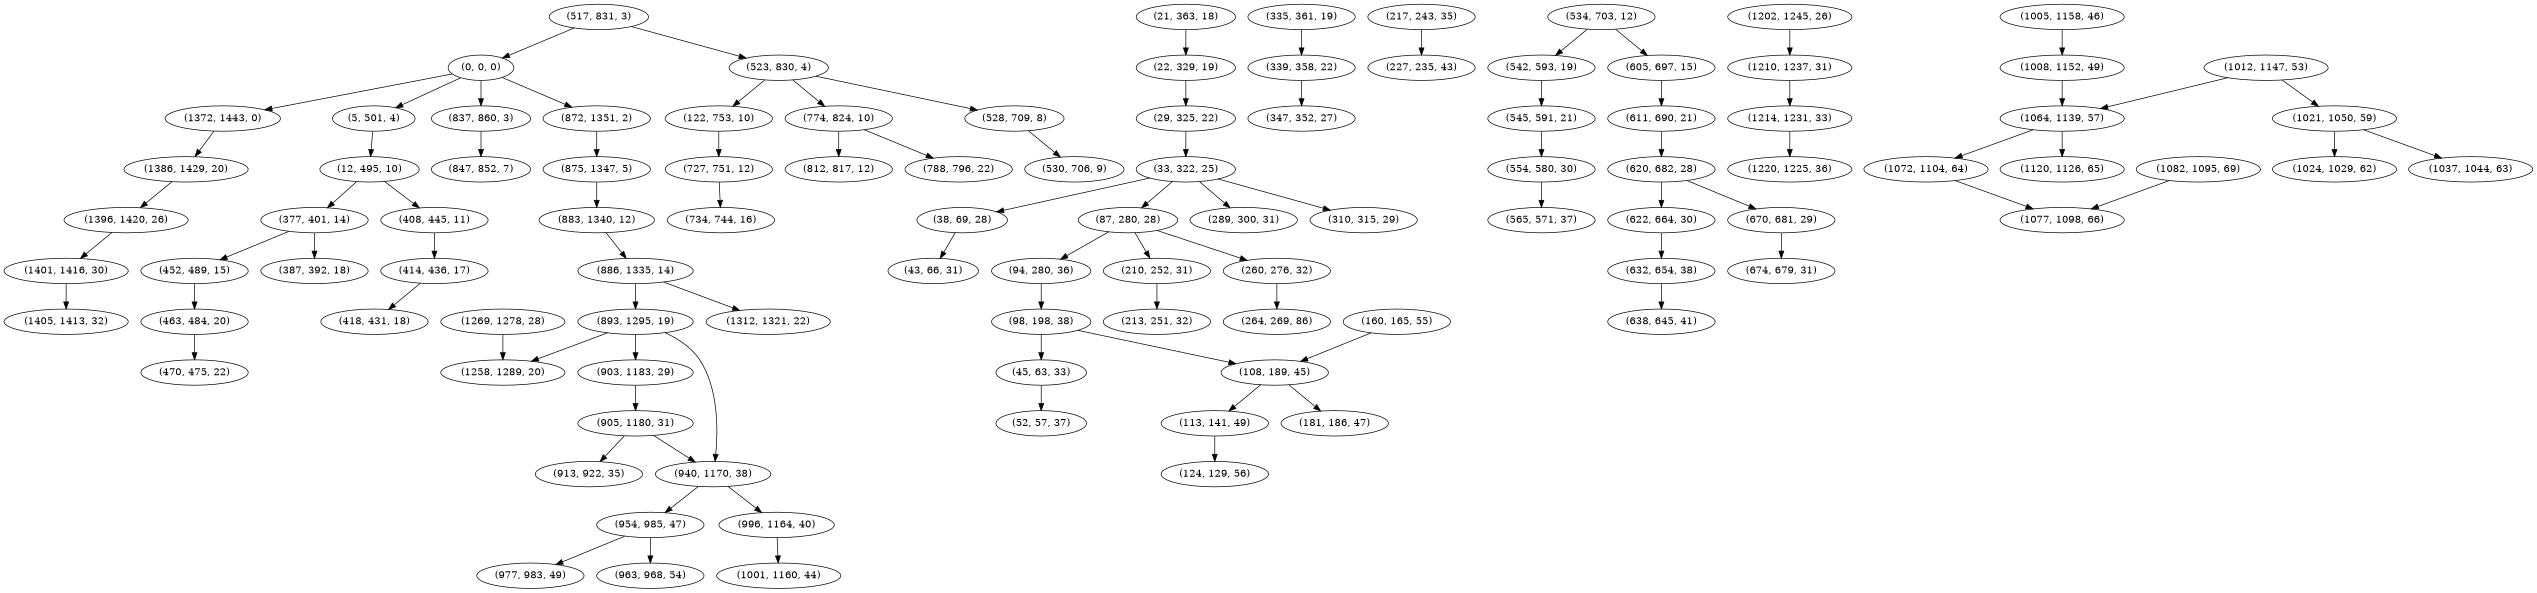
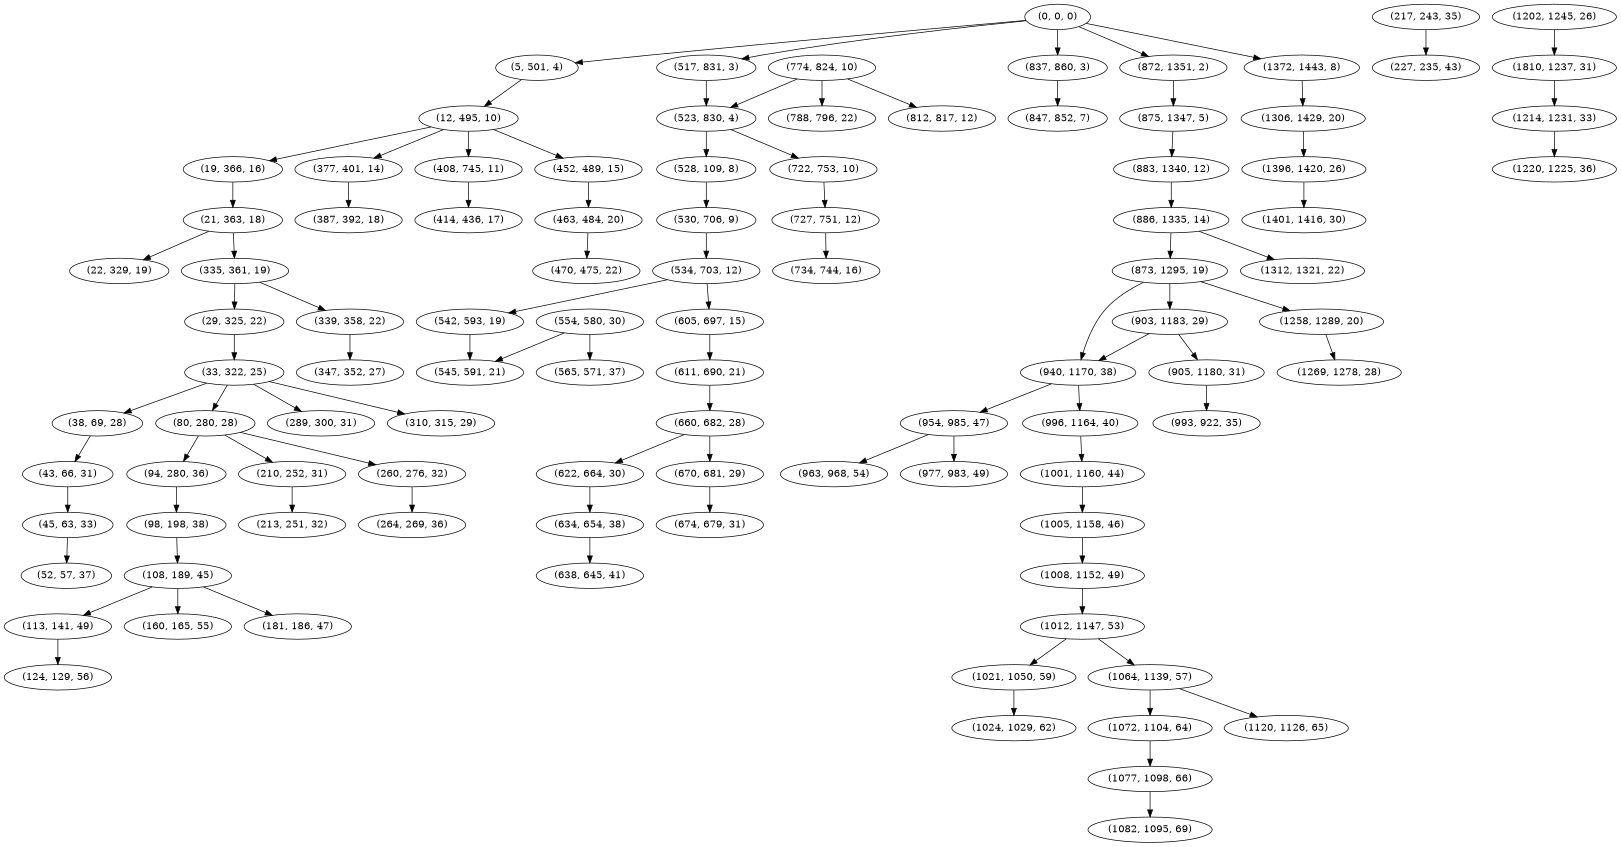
(542, 42) -> (873, 38)
(1790, 68) -> (1554, 68)
(1186, 90) -> (235, 293)
(2062, 90) -> (1082, 598)
(806, 91) -> (767, 92)
(223, 119) -> (1302, 68)
(719, 119) -> (823, 169)
(1014, 119) -> (706, 169)
(1541, 140) -> (533, 346)
(186, 169) -> (1303, 119)
none -> (233, 169)
(1661, 169) -> (710, 423)
(2471, 169) -> none
(2134, 194) -> (1150, 801)
(434, 220) -> (469, 169)
(1128, 220) -> (205, 423)
none -> (234, 242)
none -> (706, 242)
(258, 244) -> (525, 142)
(1661, 271) -> (590, 525)
(66, 322) -> none
(374, 322) -> none
(636, 322) -> (1170, 271)
(1277, 322) -> (412, 525)
(503, 344) -> (1329, 344)
(1041, 344) -> (68, 496)
(1339, 346) -> (178, 598)
(671, 447) -> (1127, 345)
(589, 474) -> (1206, 423)
none -> (1082, 496)
